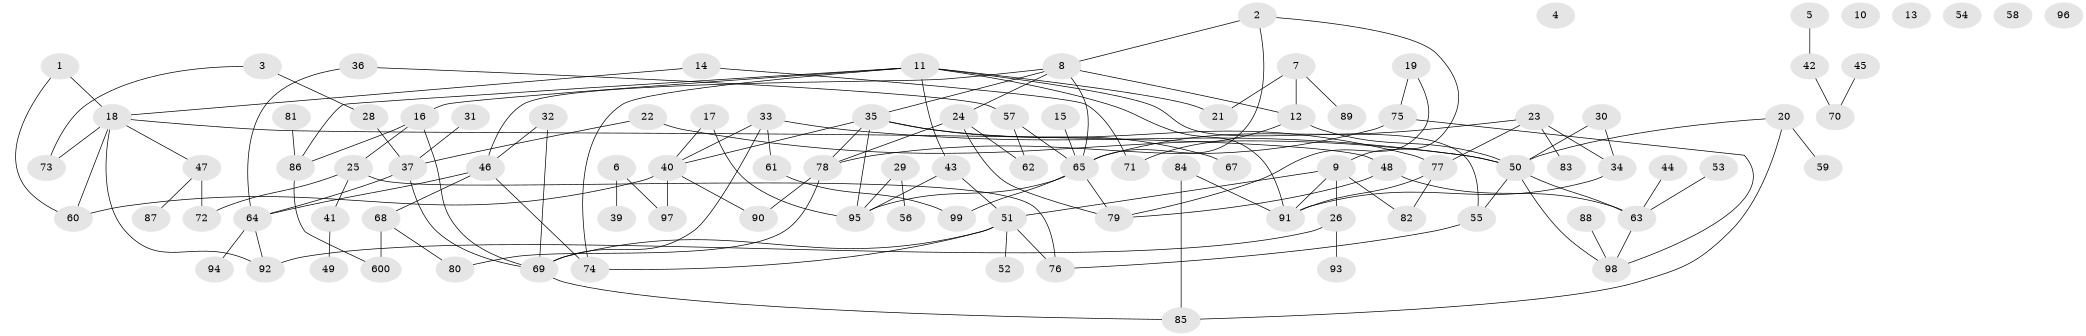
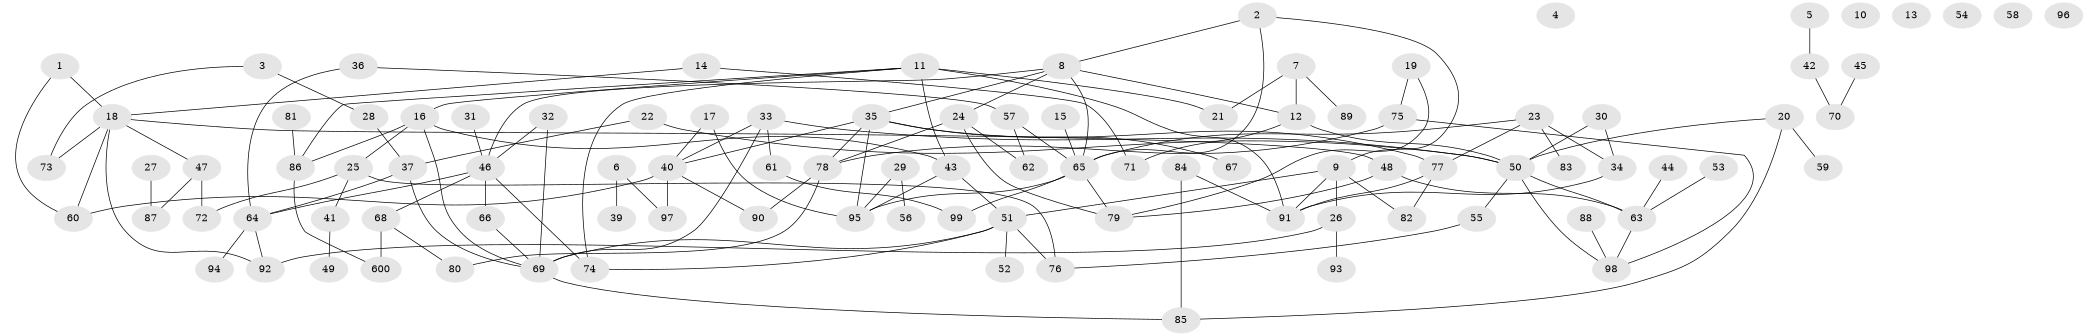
(1182, 125) -> none
(439, 142) -> (478, 143)
none -> (673, 144)
none -> (151, 168)
none -> (485, 219)
